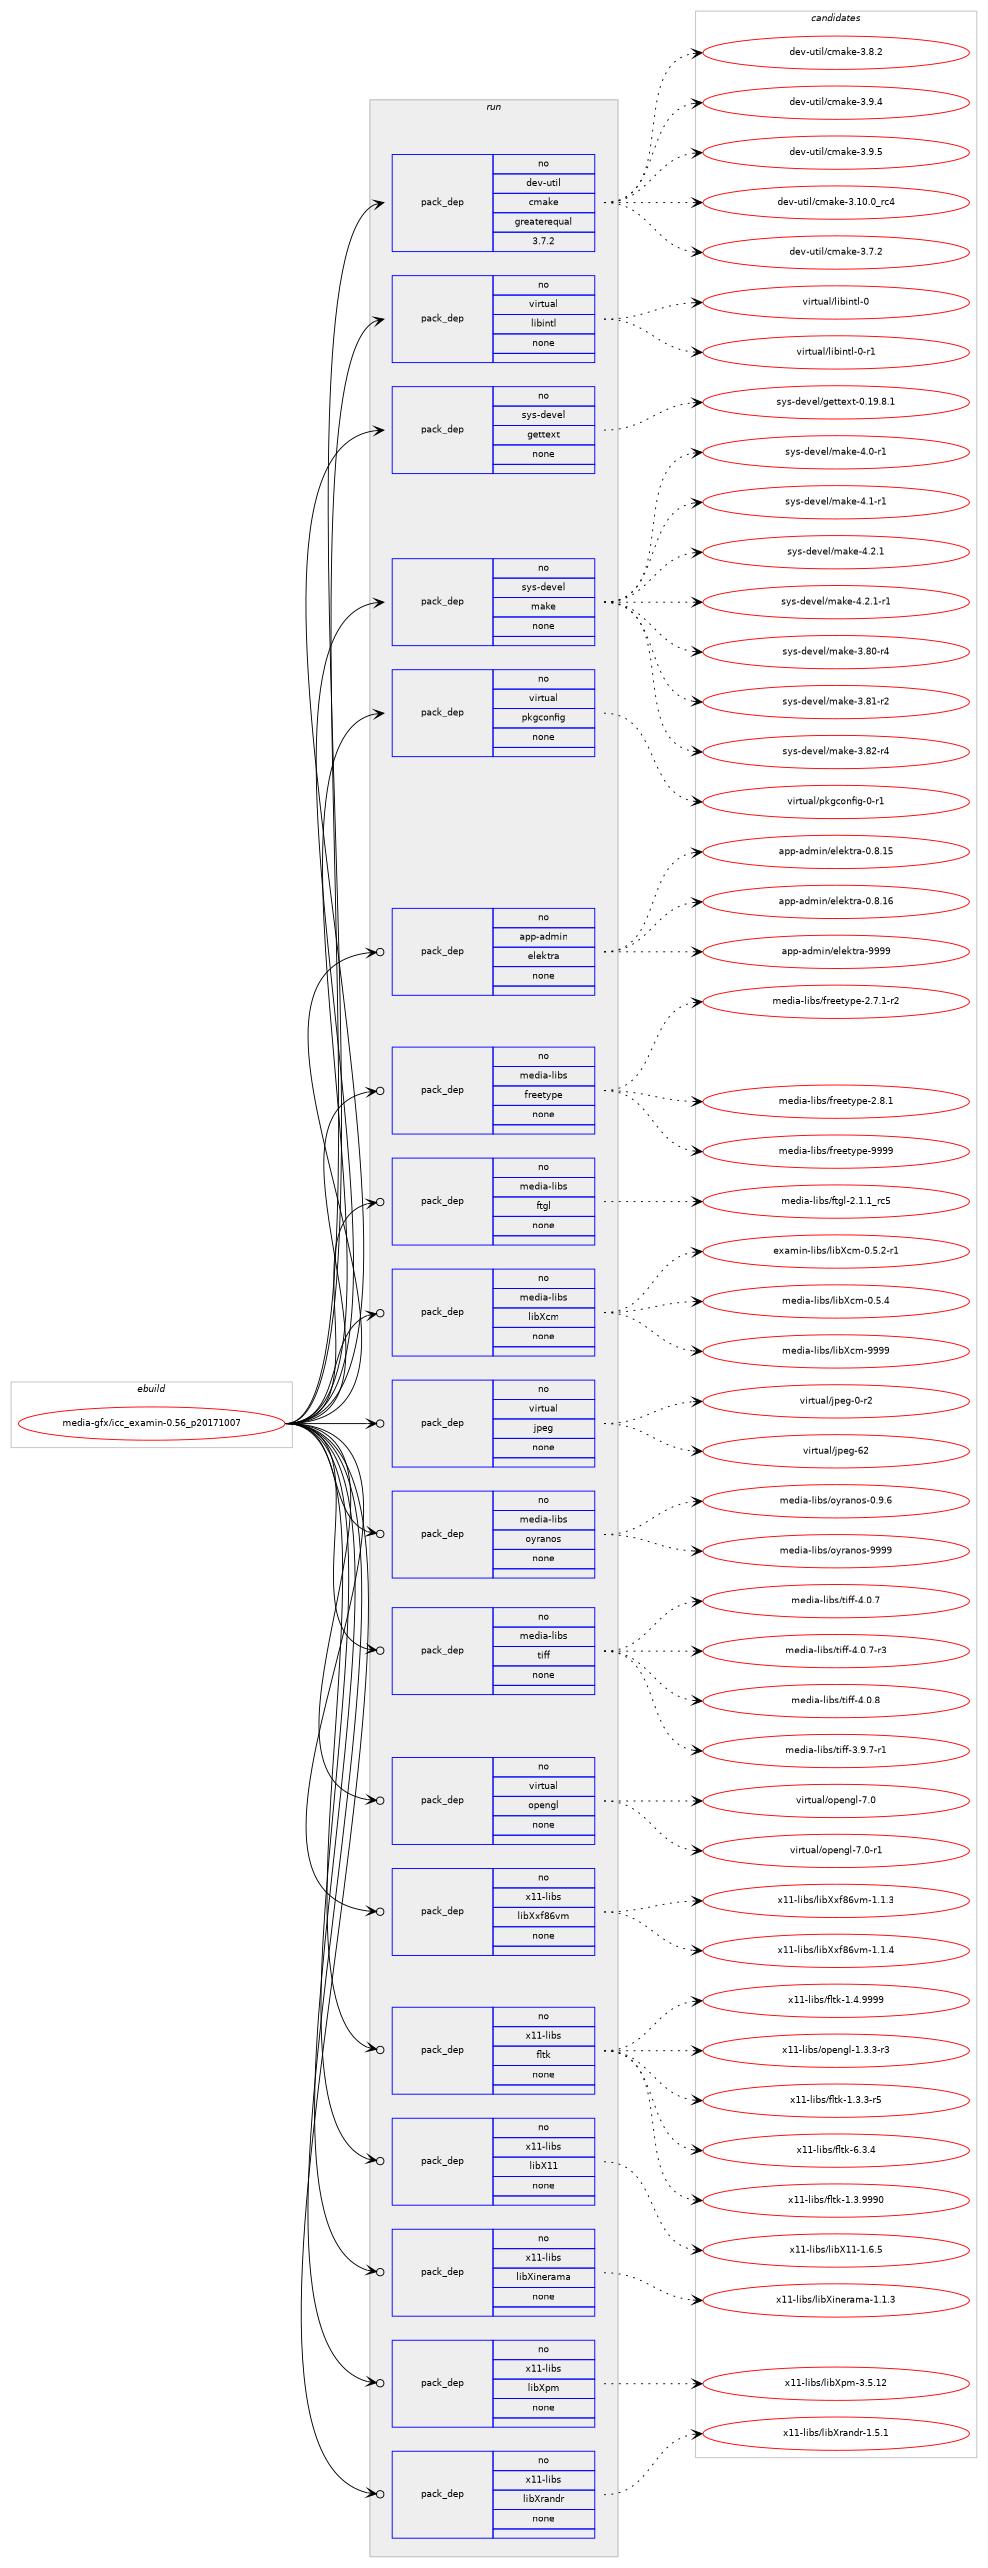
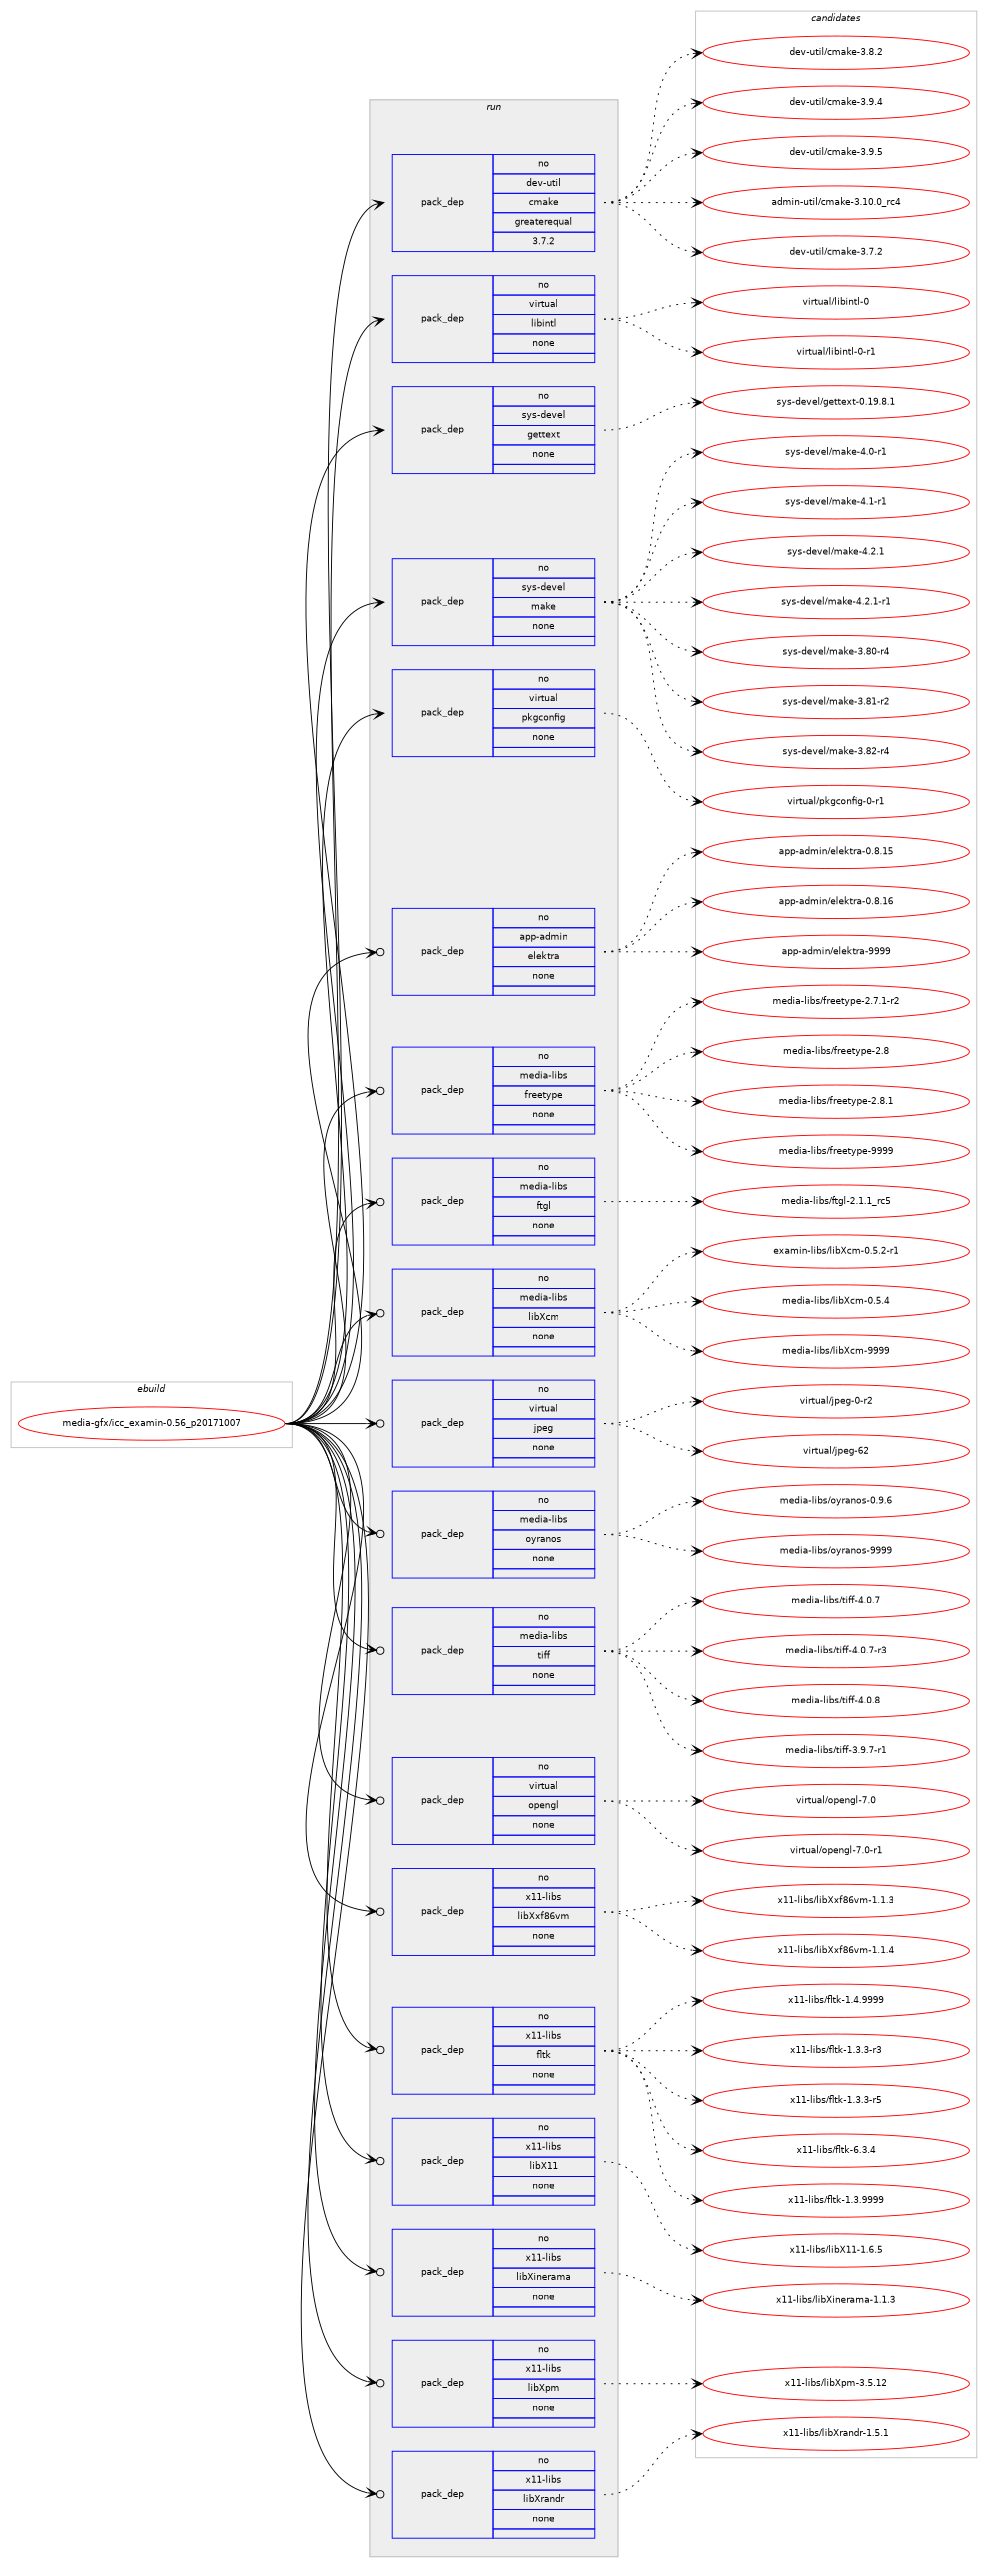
(836, 203) -> (836, 203)
none -> (836, 1052)
(836, 2051) -> (836, 2051)
(836, 2201) -> (836, 2201)
